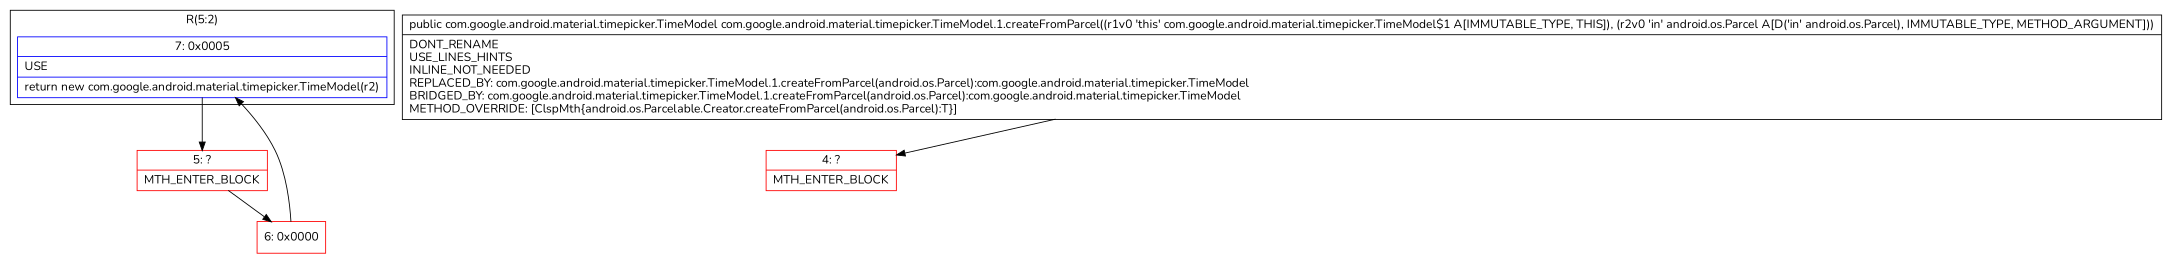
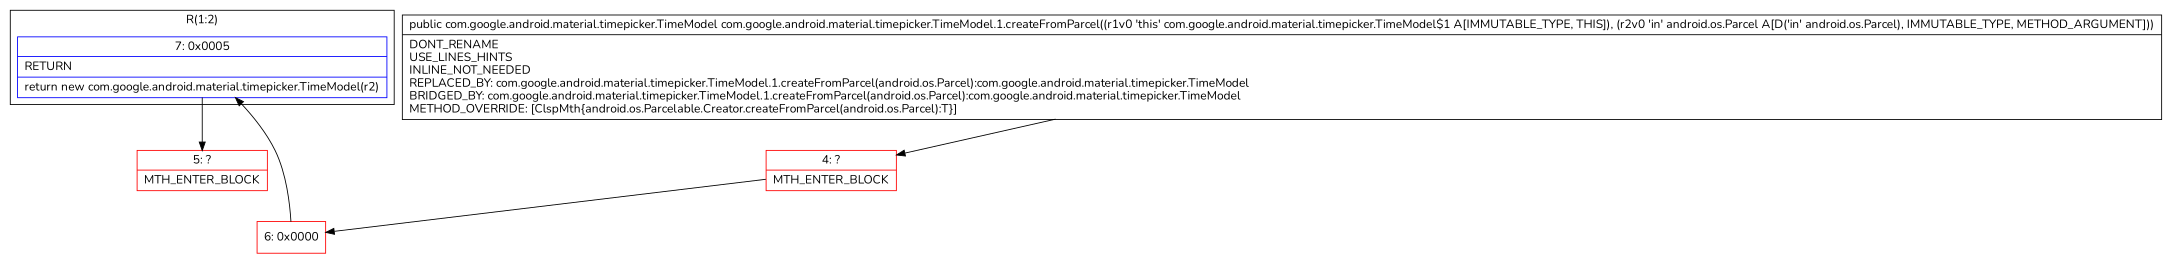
(202, 20) -> (202, 20)
(36, 66) -> (48, 66)
(246, 204) -> (550, 205)
